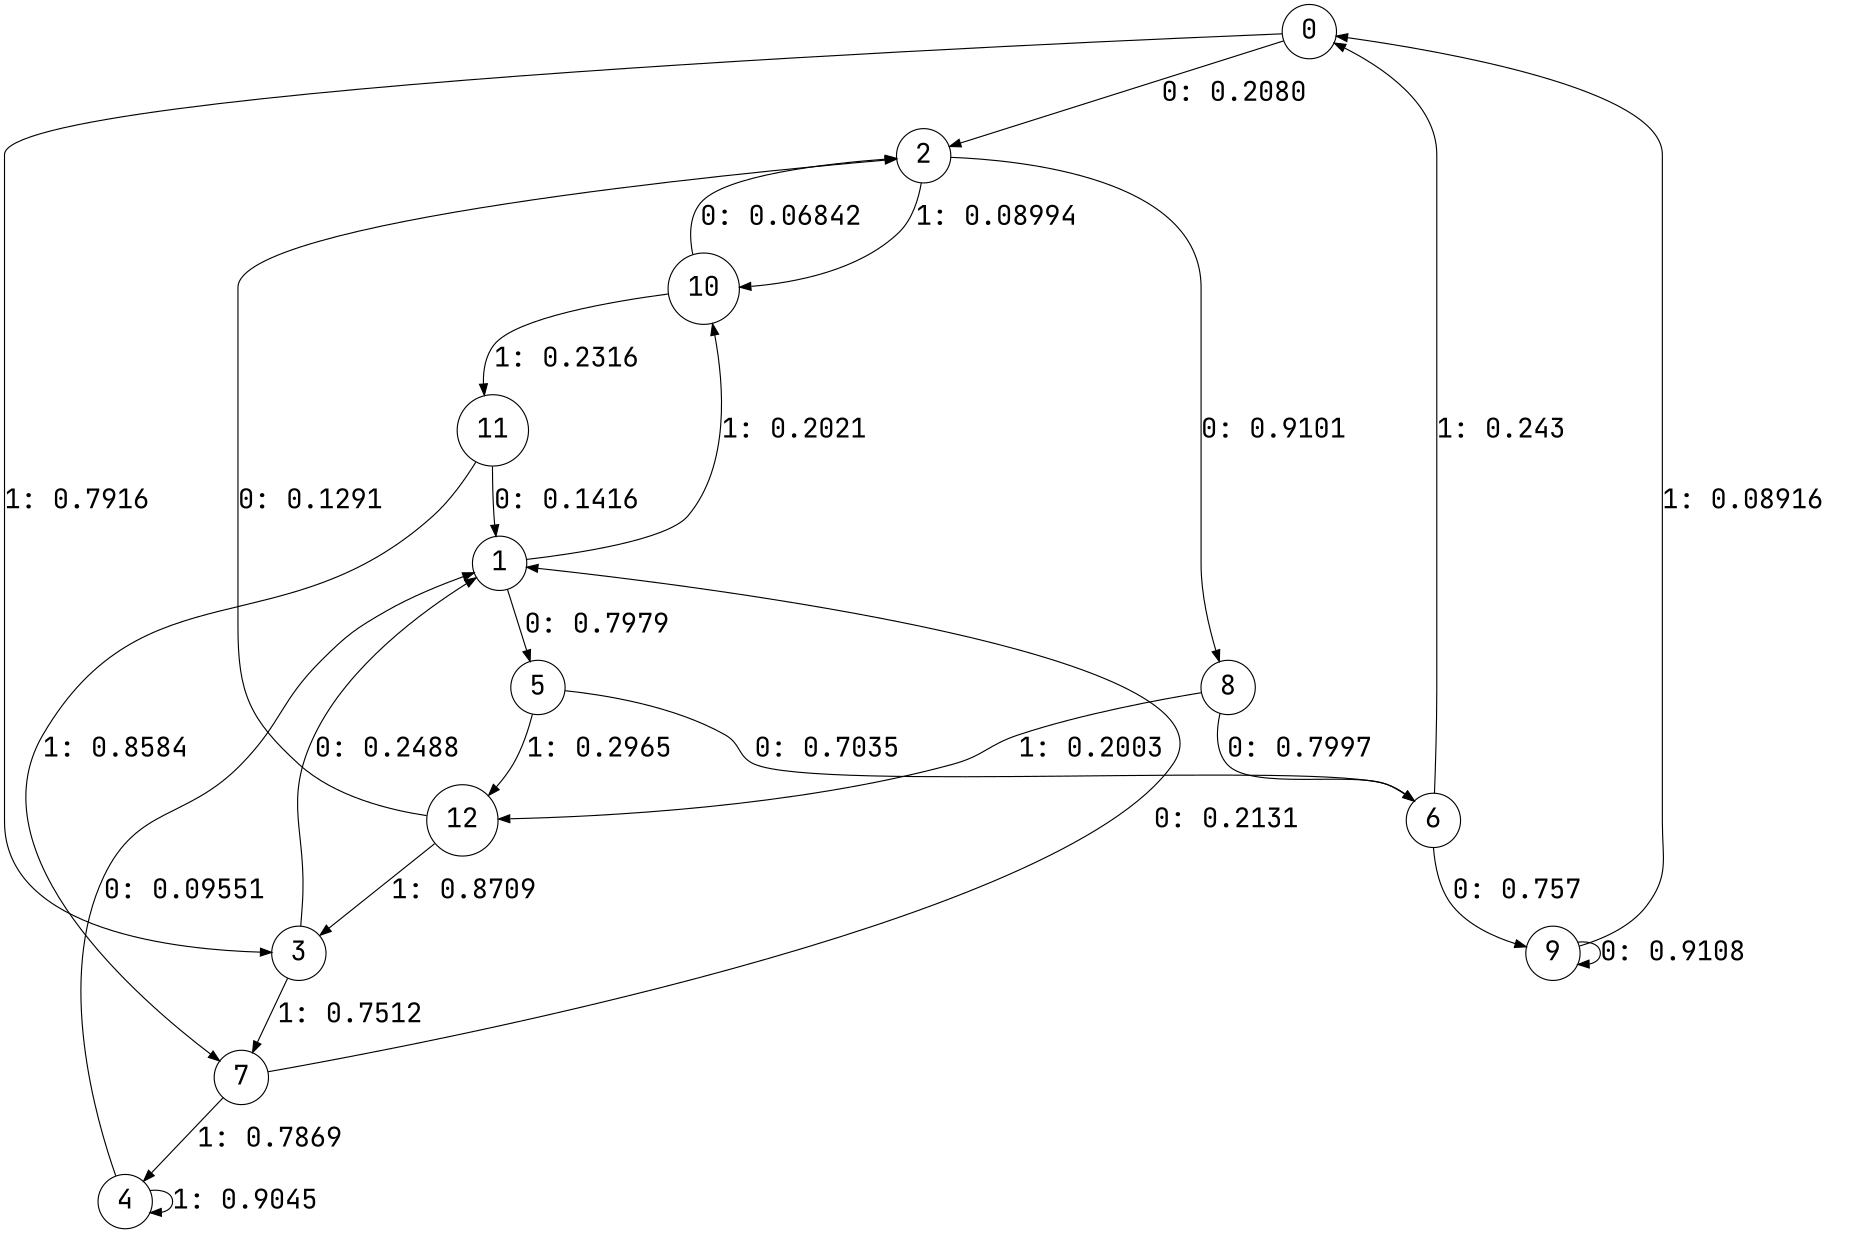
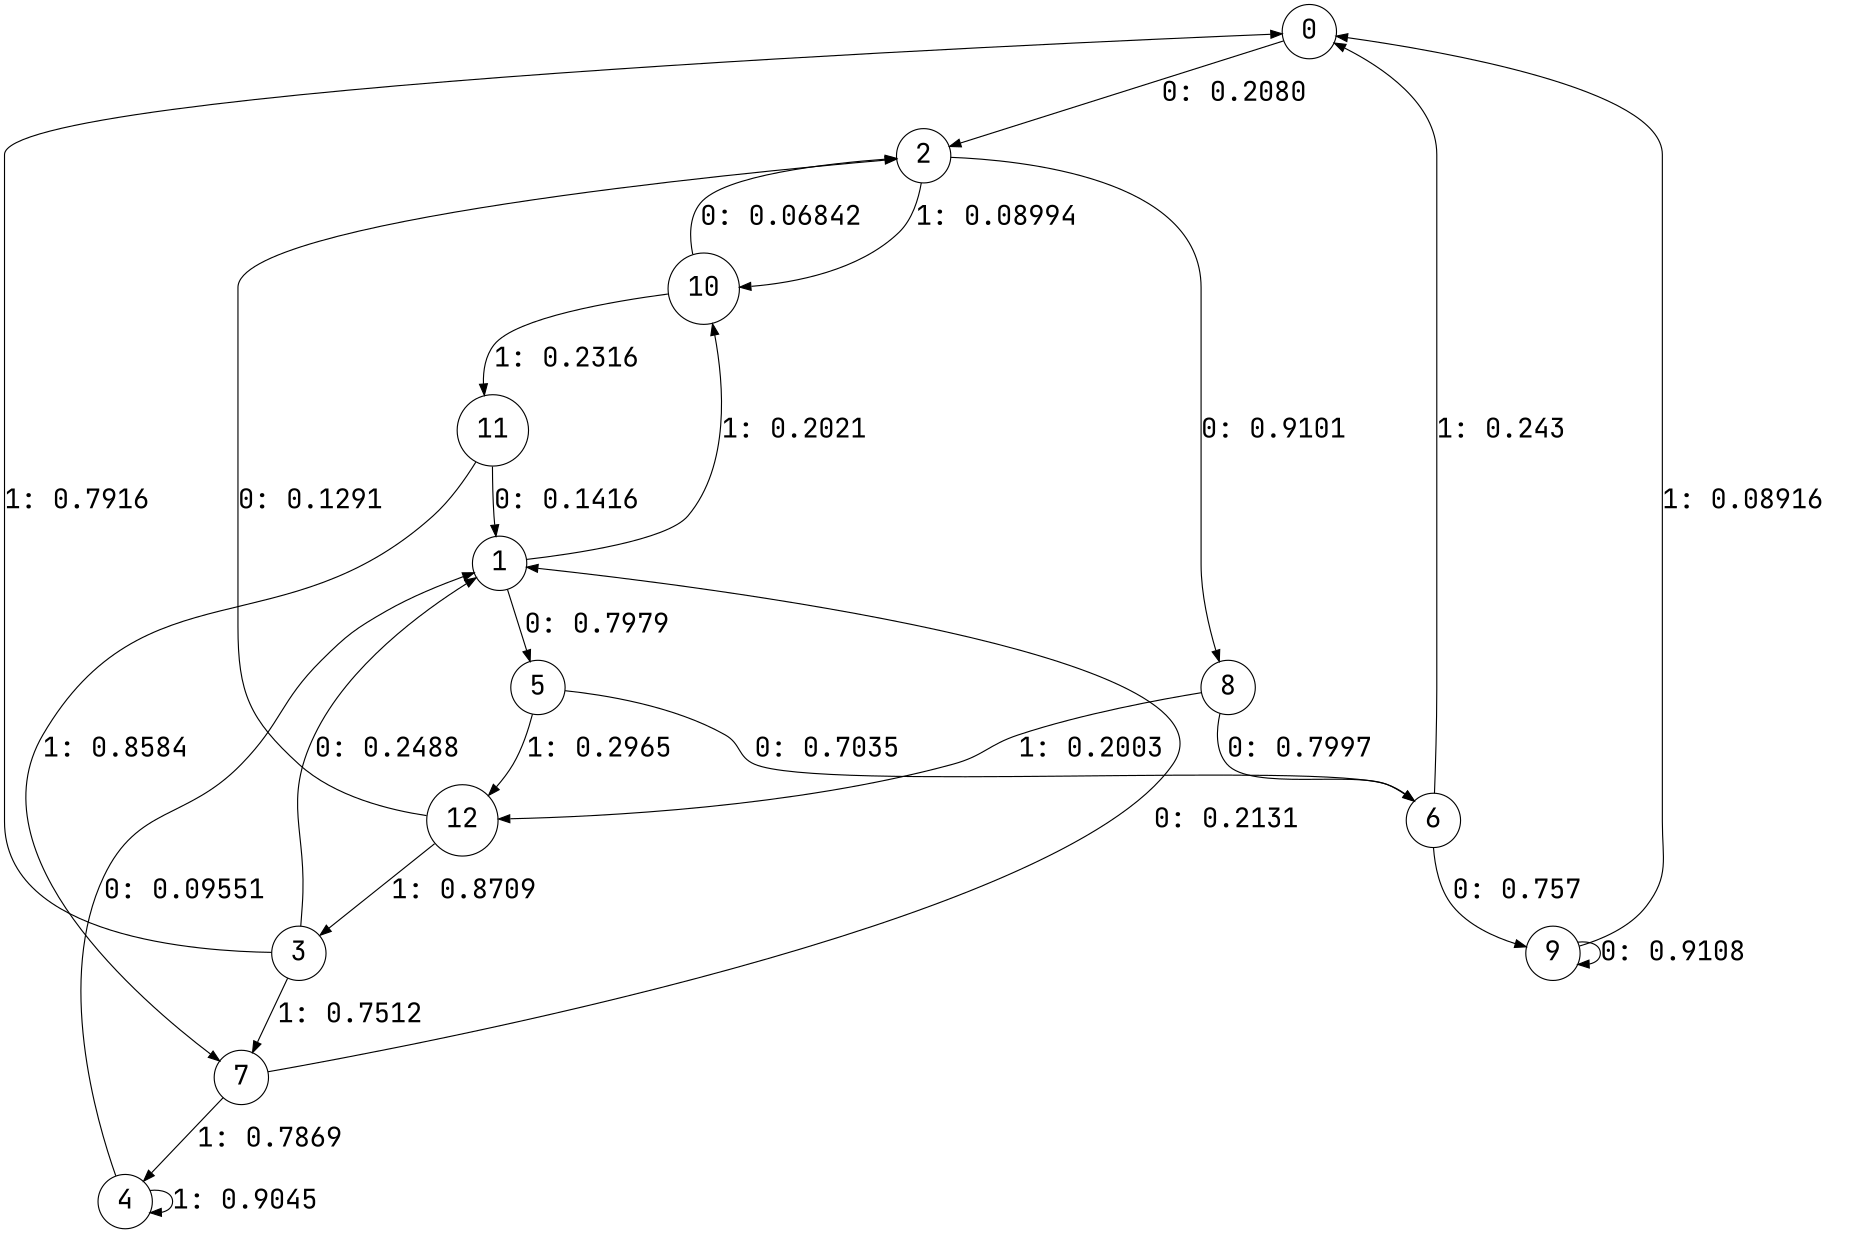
(151, 113) -> (139, 115)
